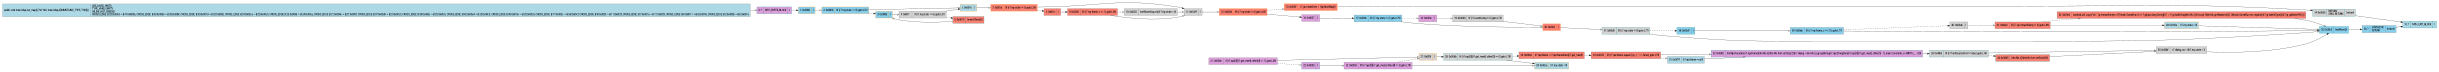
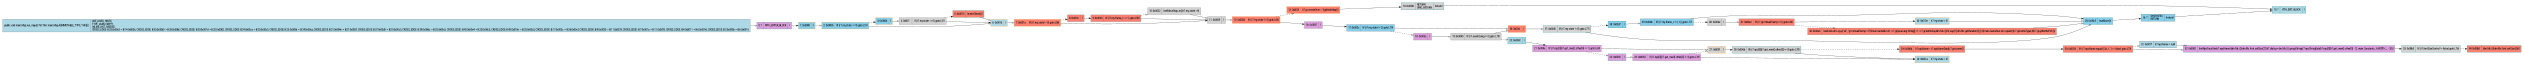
(923, 22) -> (985, 19)
none -> (1517, 41)
(2181, 50) -> none
